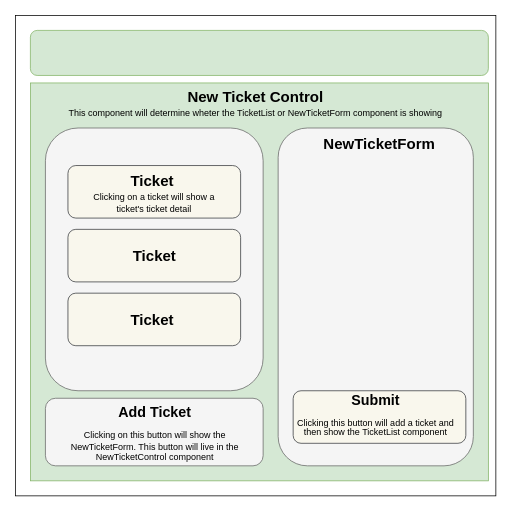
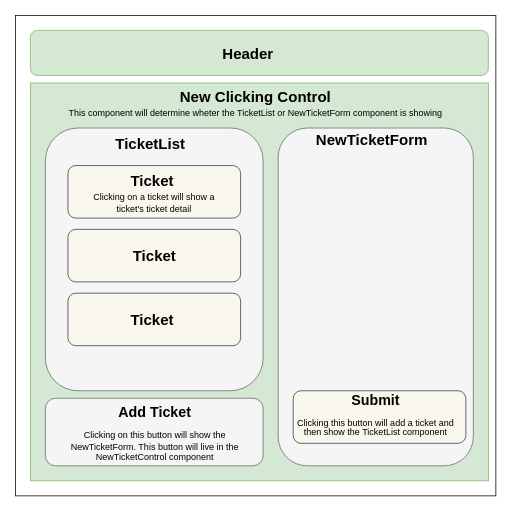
none -> (248, 53)
(255, 105) -> (255, 105)
none -> (150, 143)
(379, 143) -> (372, 139)
